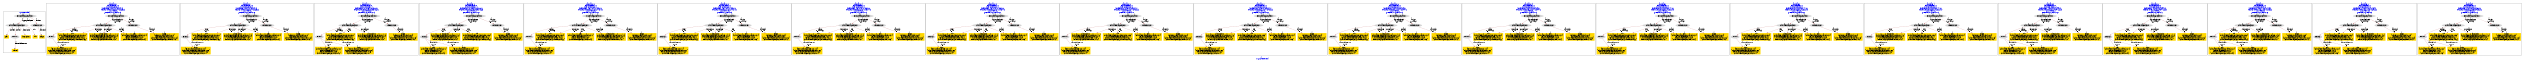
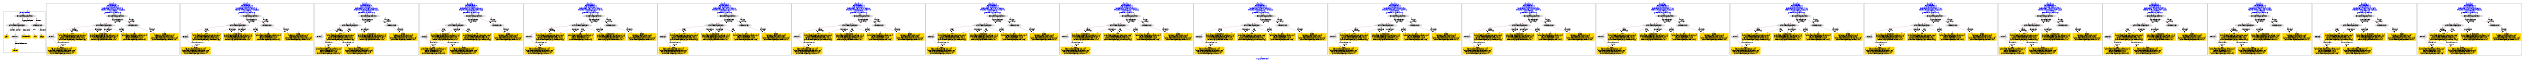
(24, 13) -> (24, 13)
(26, 37) -> (26, 37)
